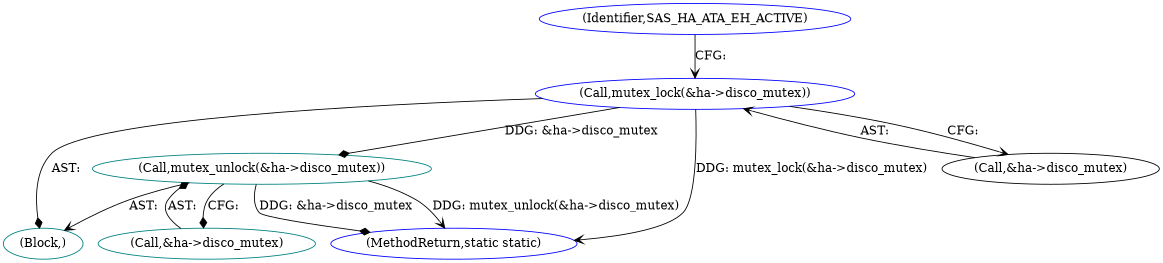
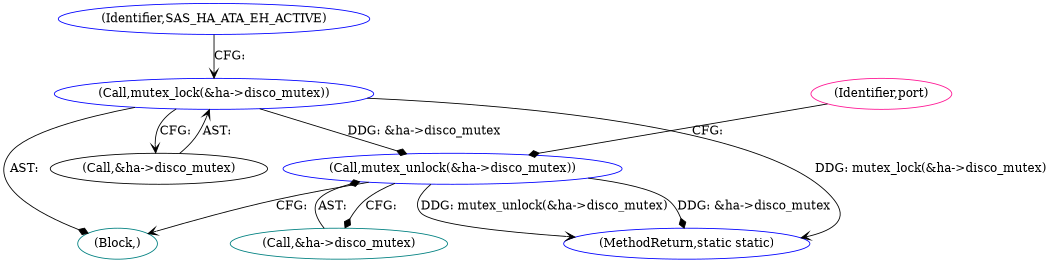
none -> (881, 94)
(262, 169) -> (453, 169)
(146, 206) -> (294, 206)
